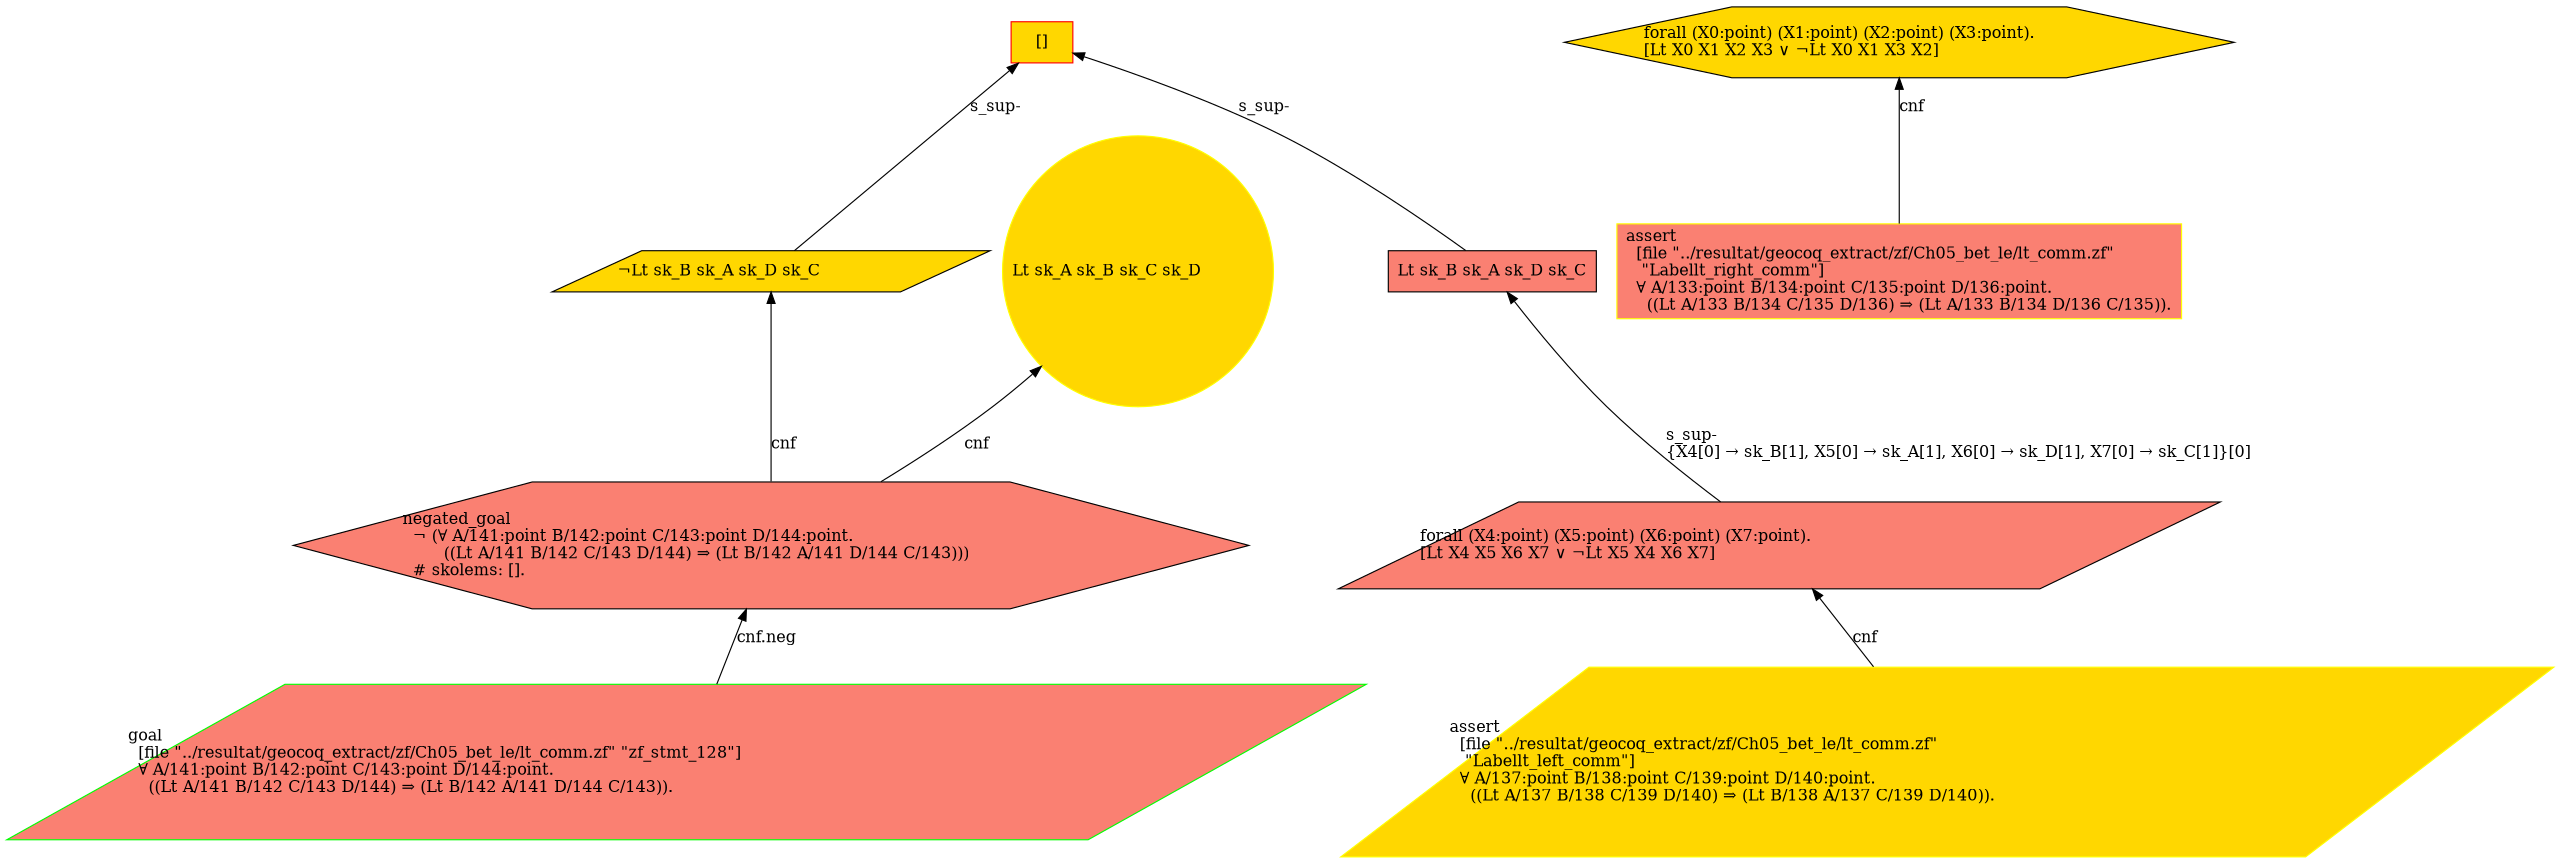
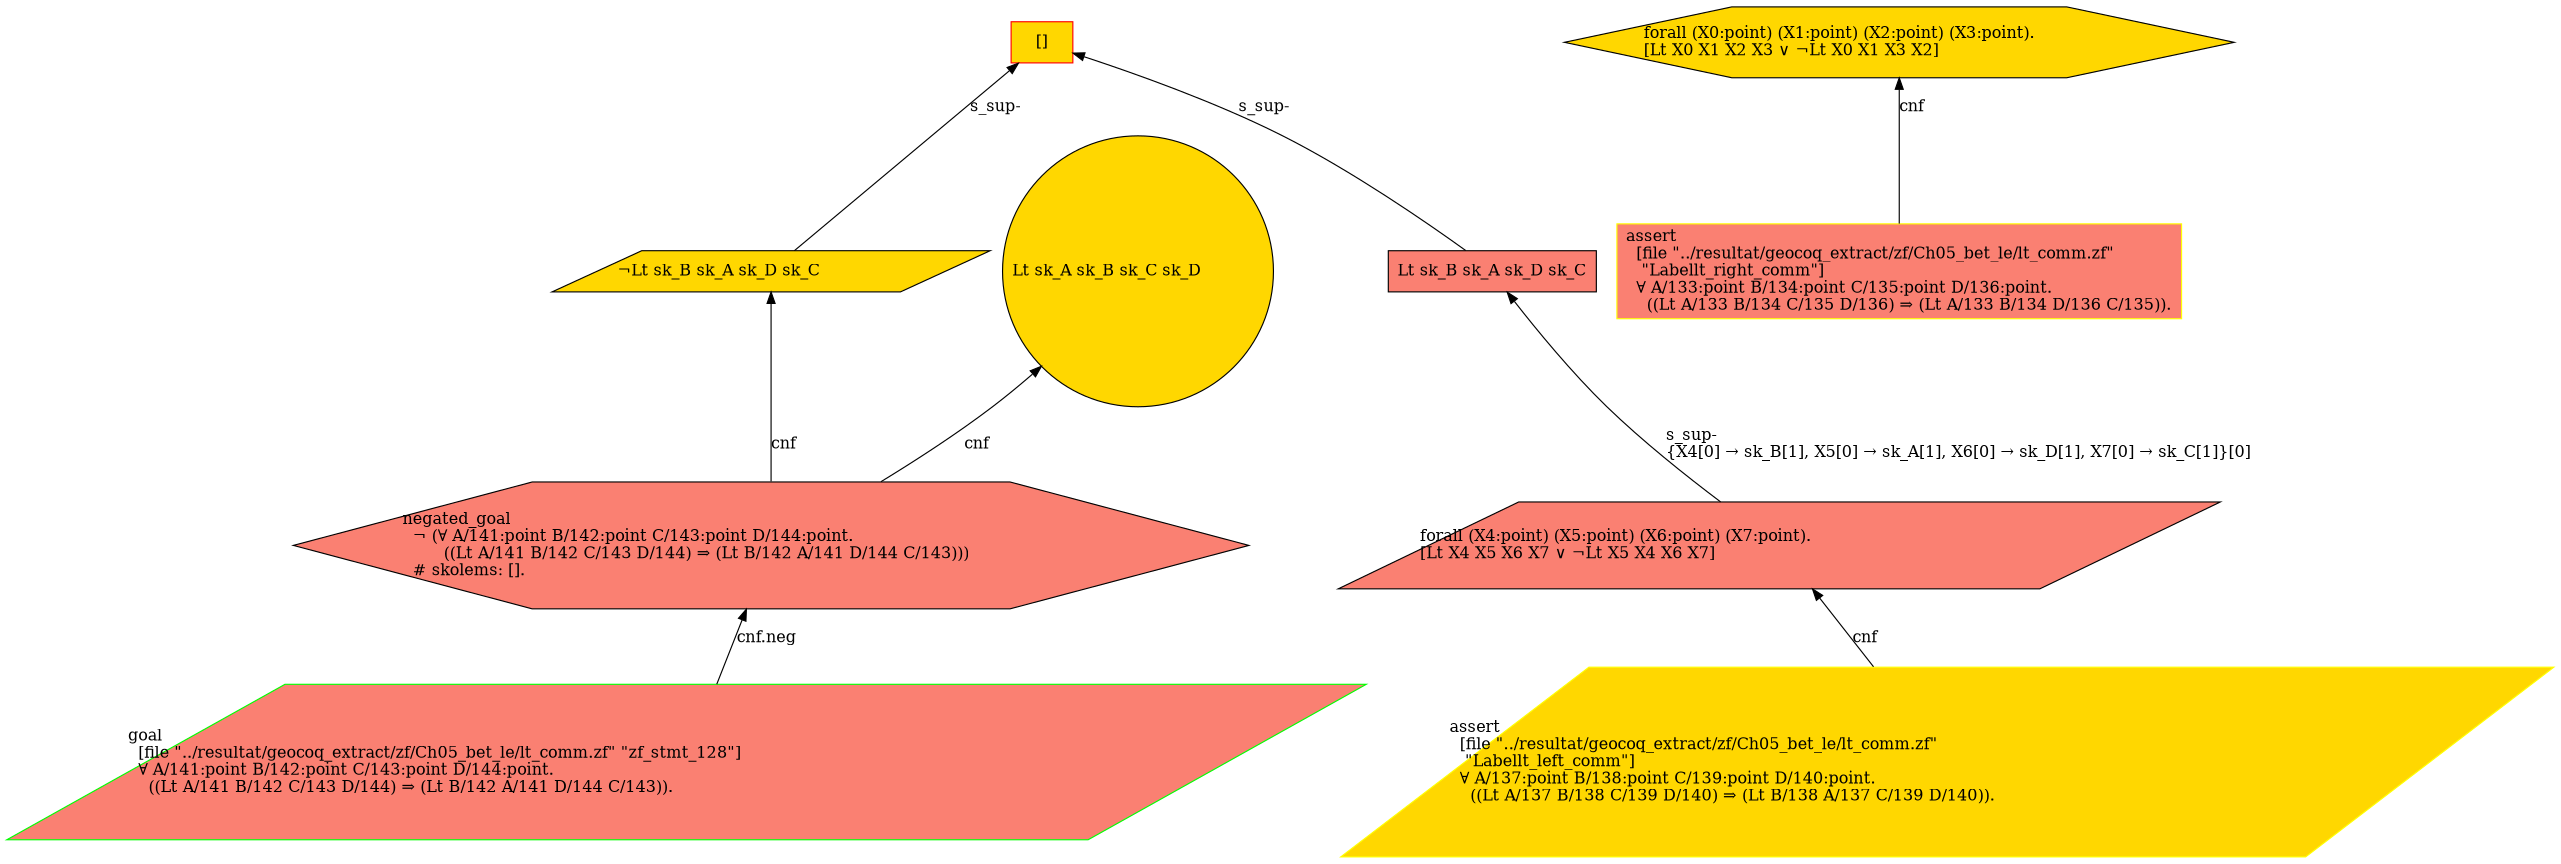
(1138, 271) -> (1138, 271)
